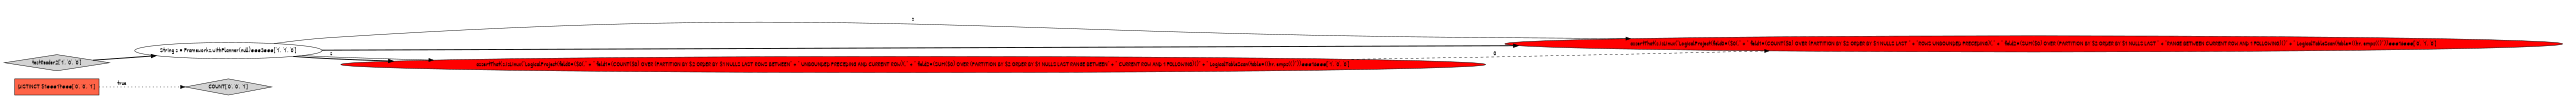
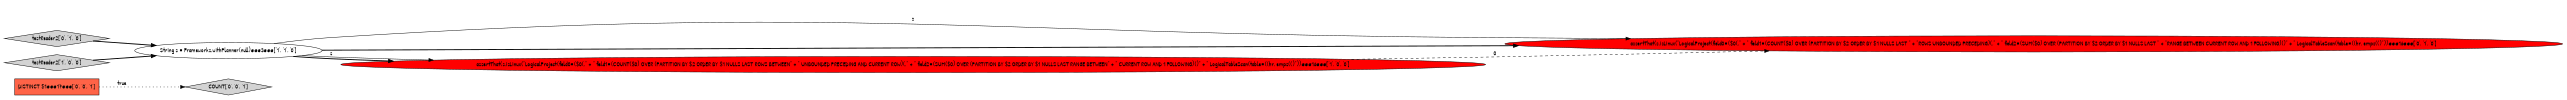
none -> (57, 38)
